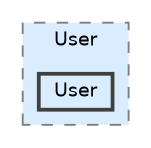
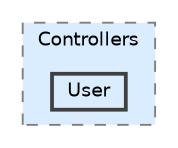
(76, 41) -> (89, 41)
